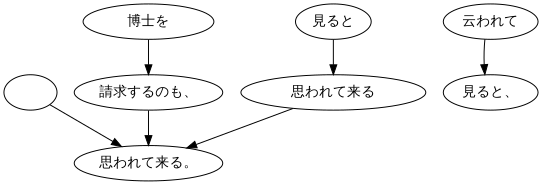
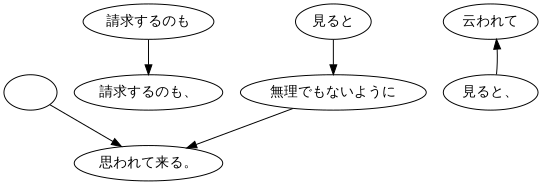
(148, 22) -> (148, 22)
(484, 52) -> (497, 62)
(333, 92) -> (333, 92)
(148, 123) -> none
